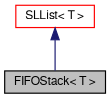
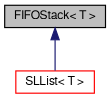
(55, 55) -> (55, 55)
